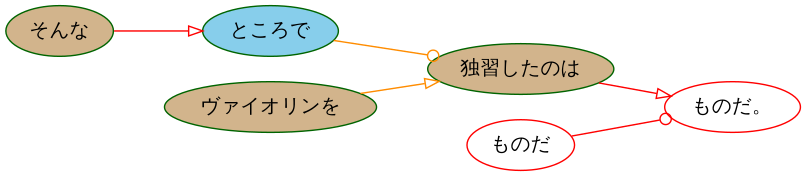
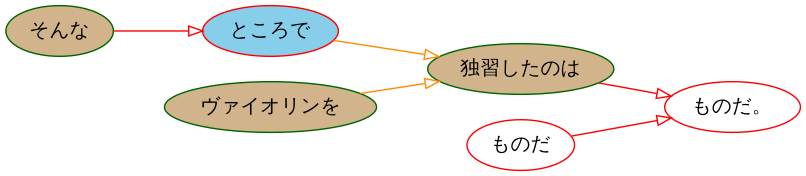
(271, 31) -> (271, 31)
(381, 48) -> (379, 47)
(616, 128) -> (614, 128)
